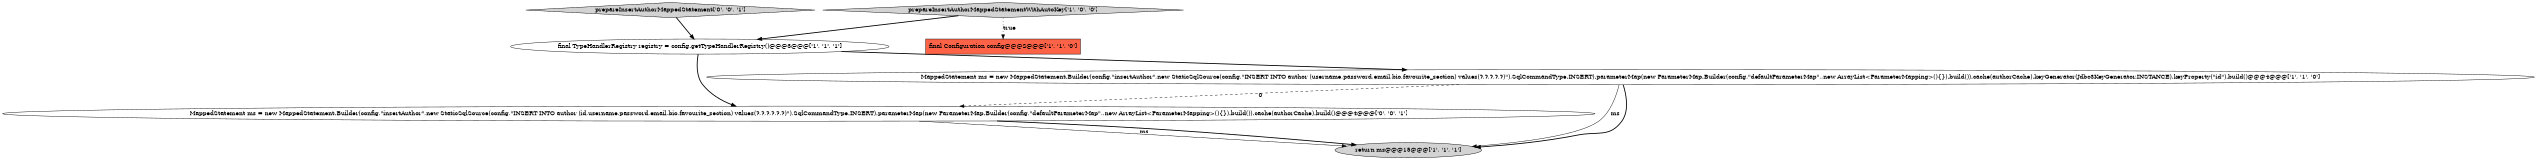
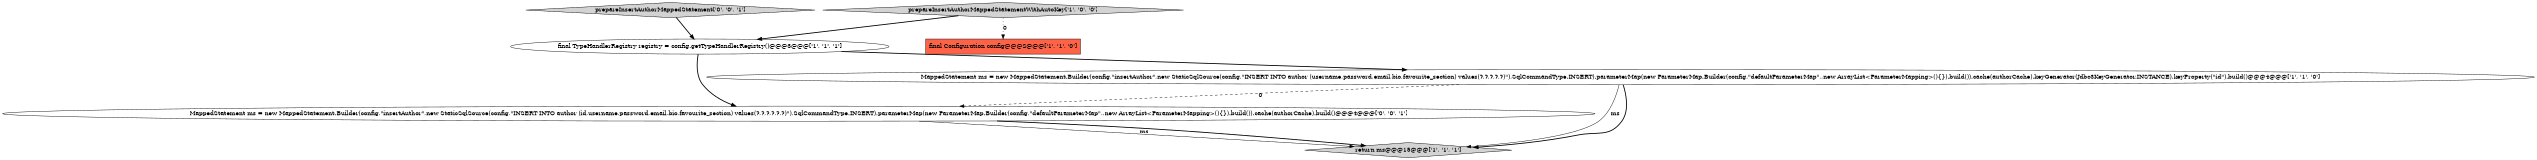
(1010, 28) -> (1005, 28)
(1408, 150) -> (1408, 150)
